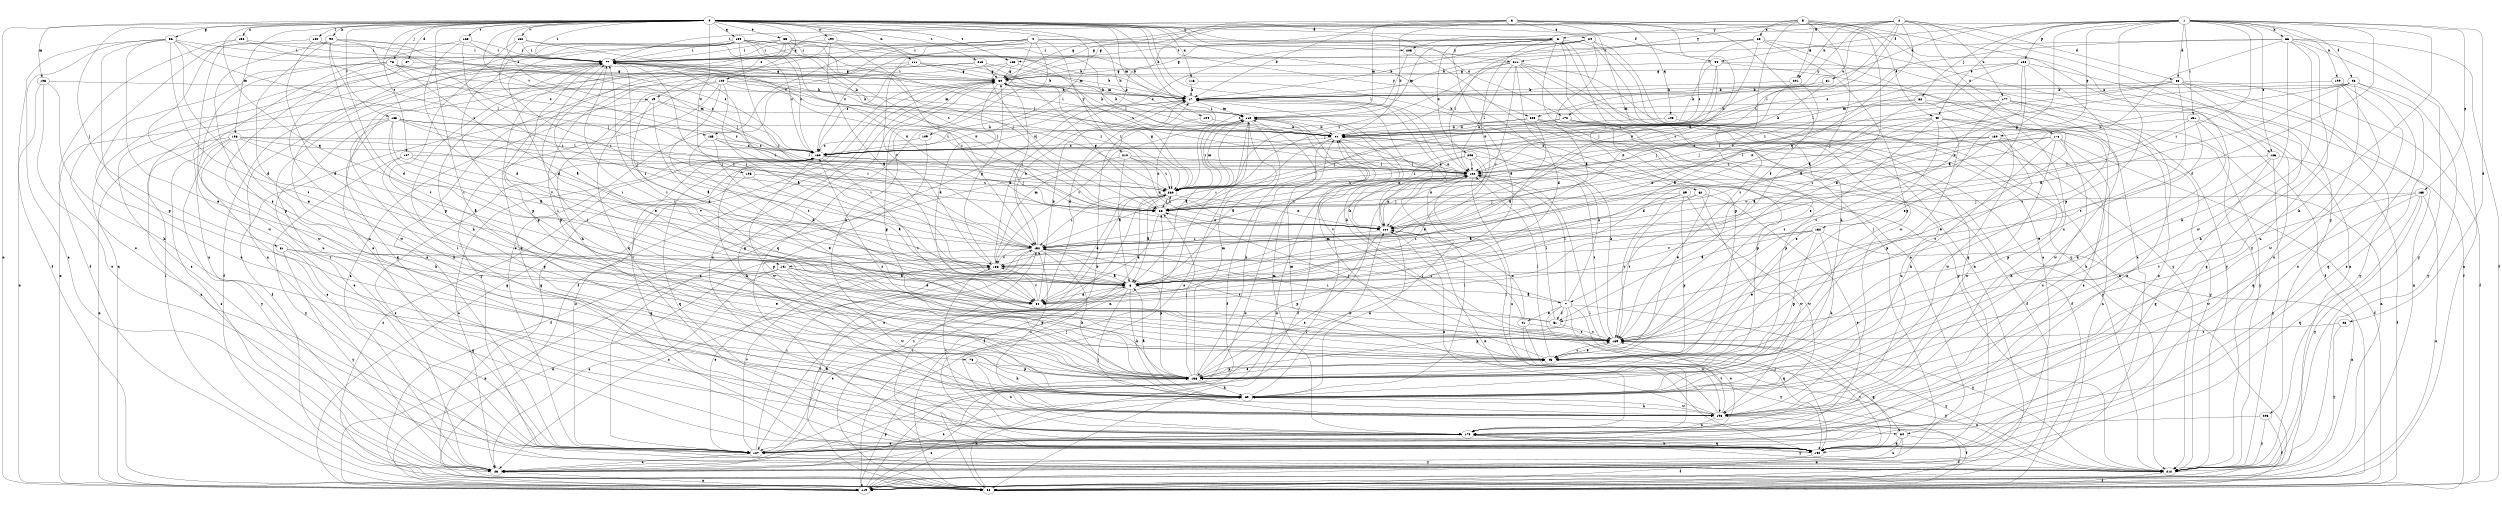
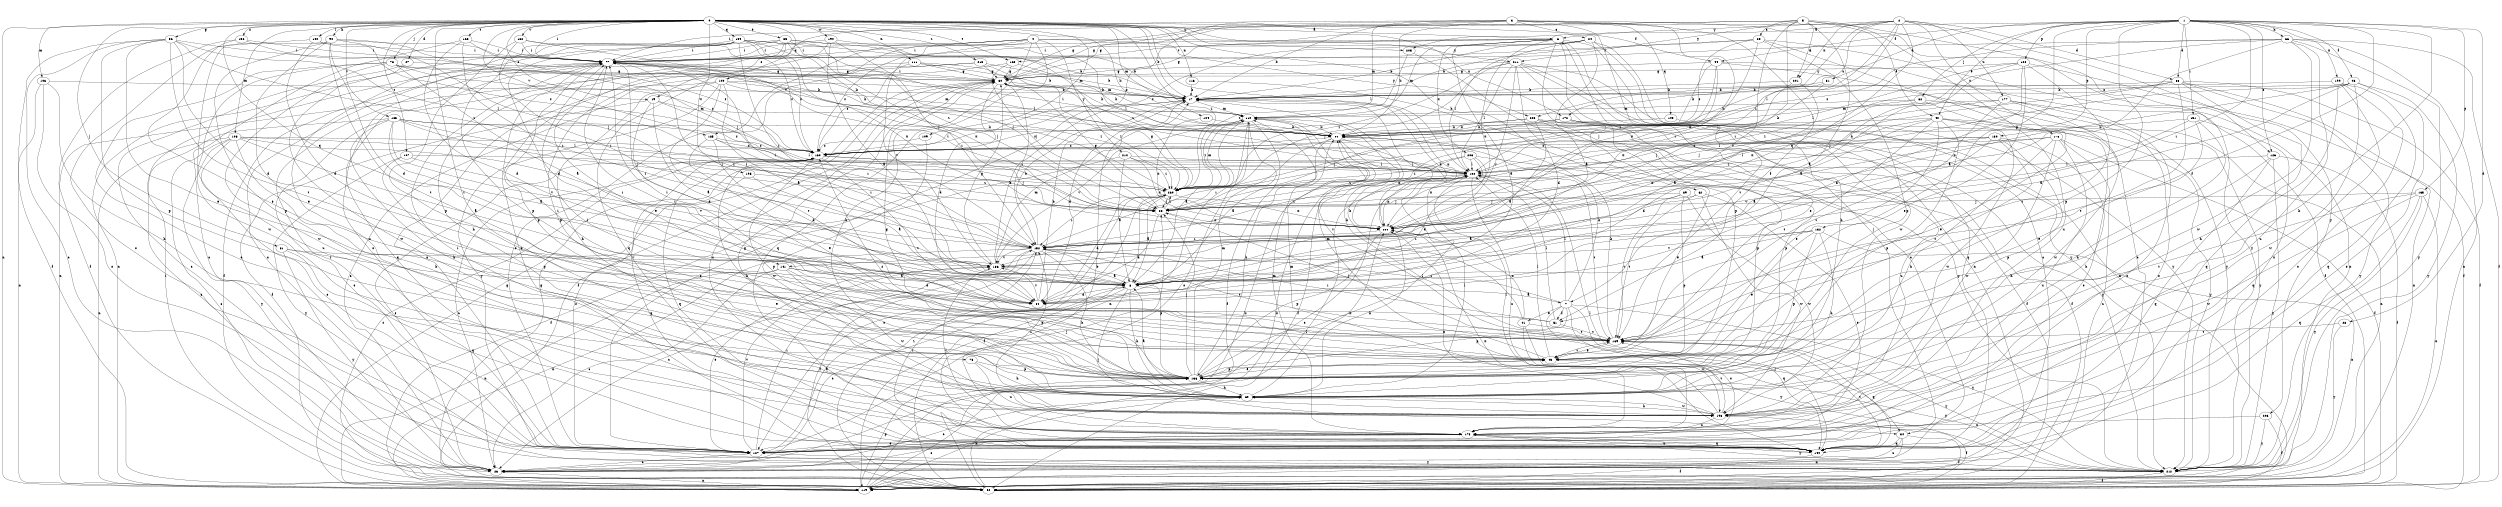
(1810, 183) -> (1532, 202)
(1848, 359) -> (1860, 127)
